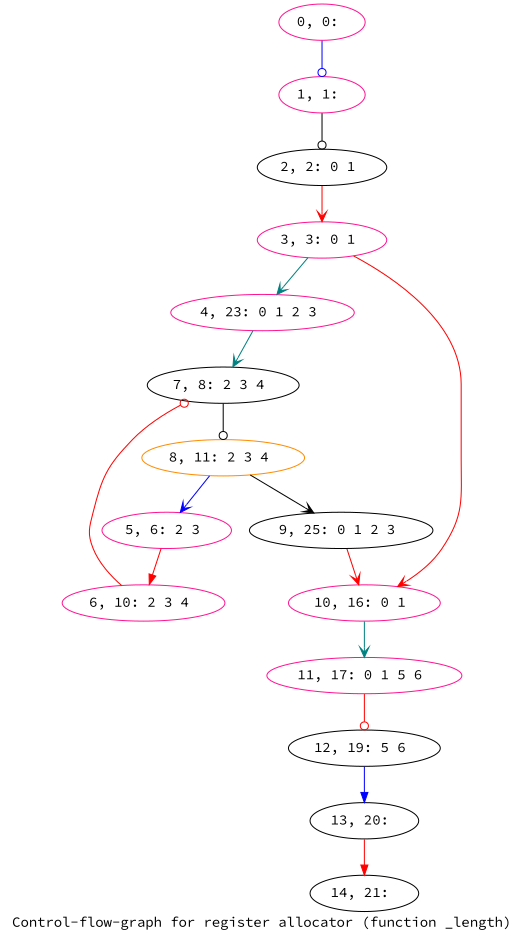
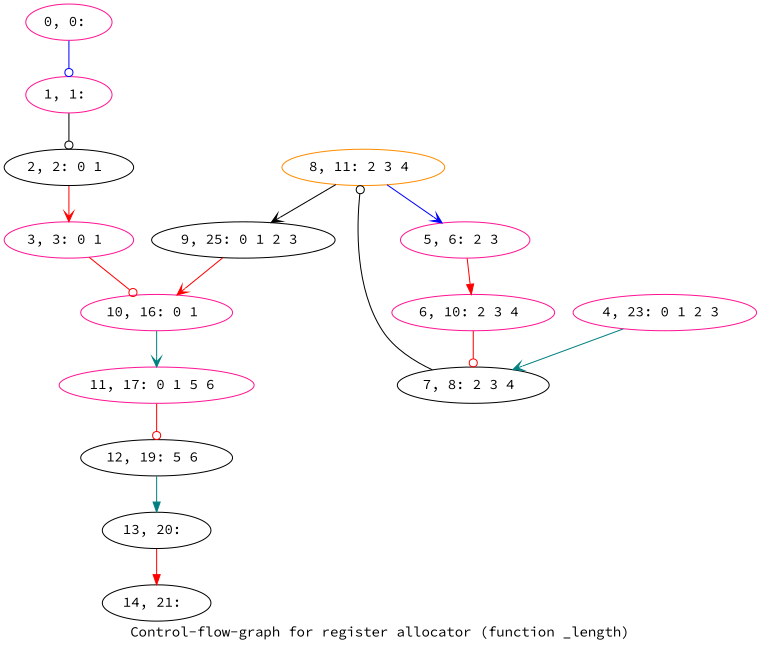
(296, 272) -> none
(461, 405) -> (109, 274)
(364, 780) -> (157, 489)
